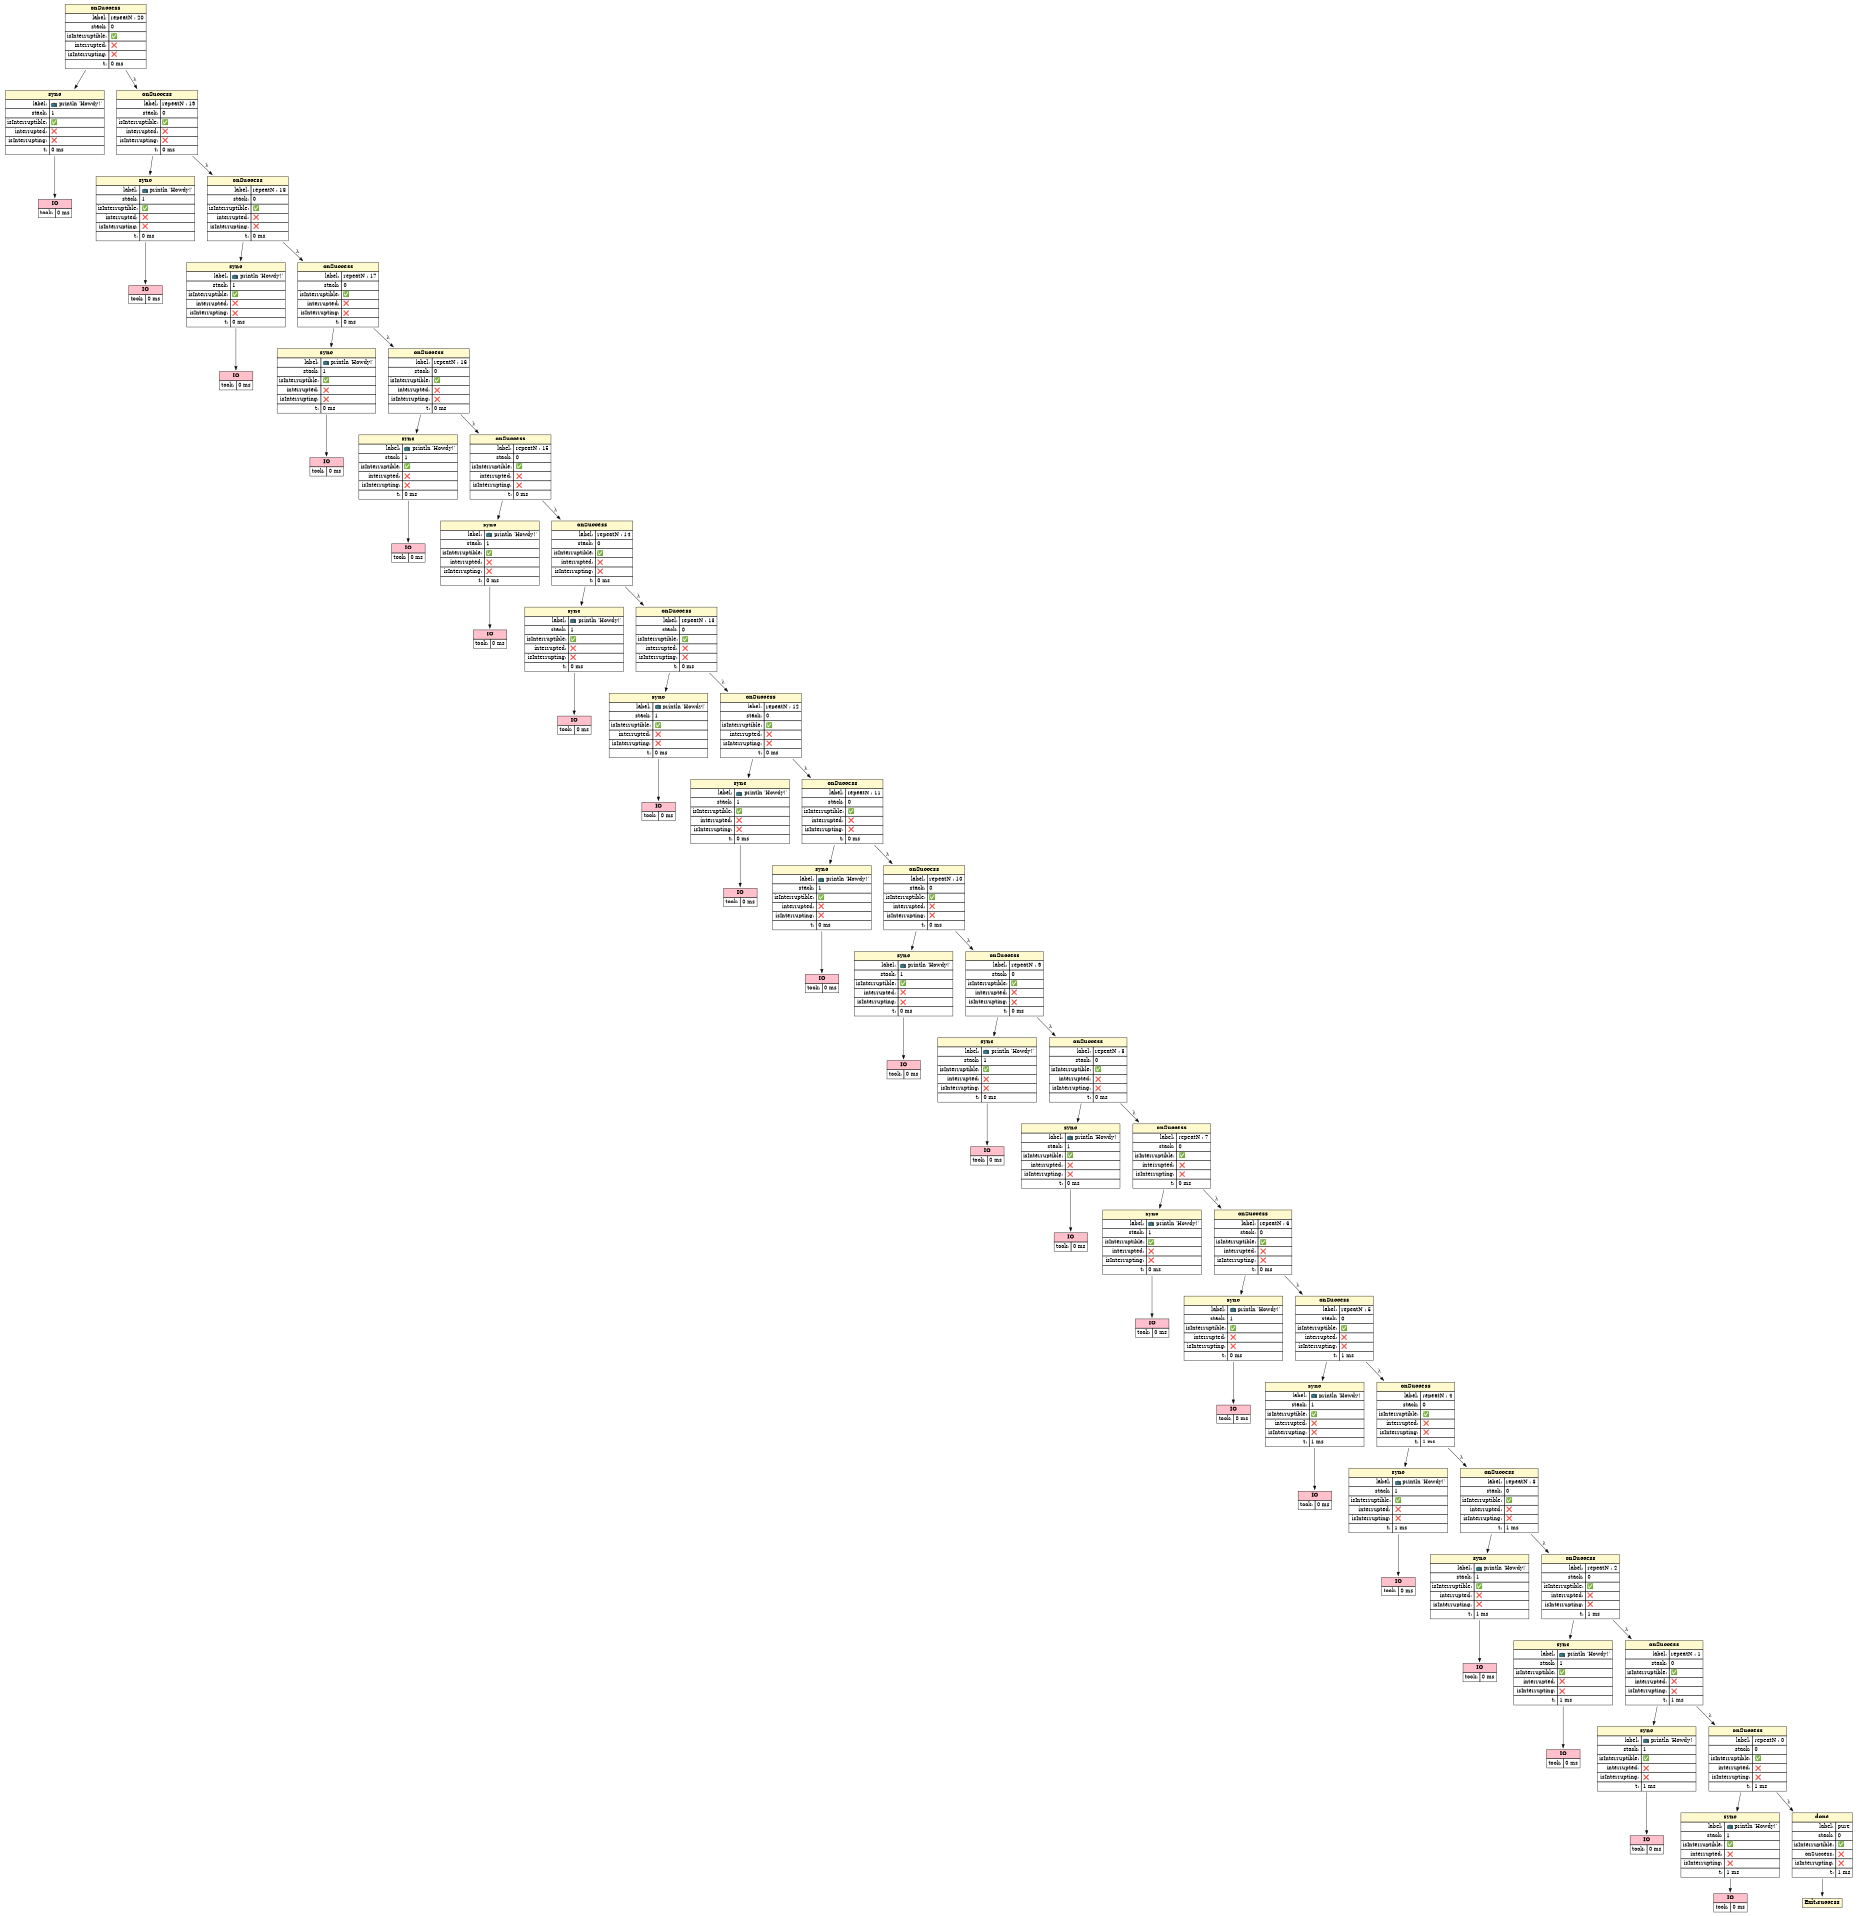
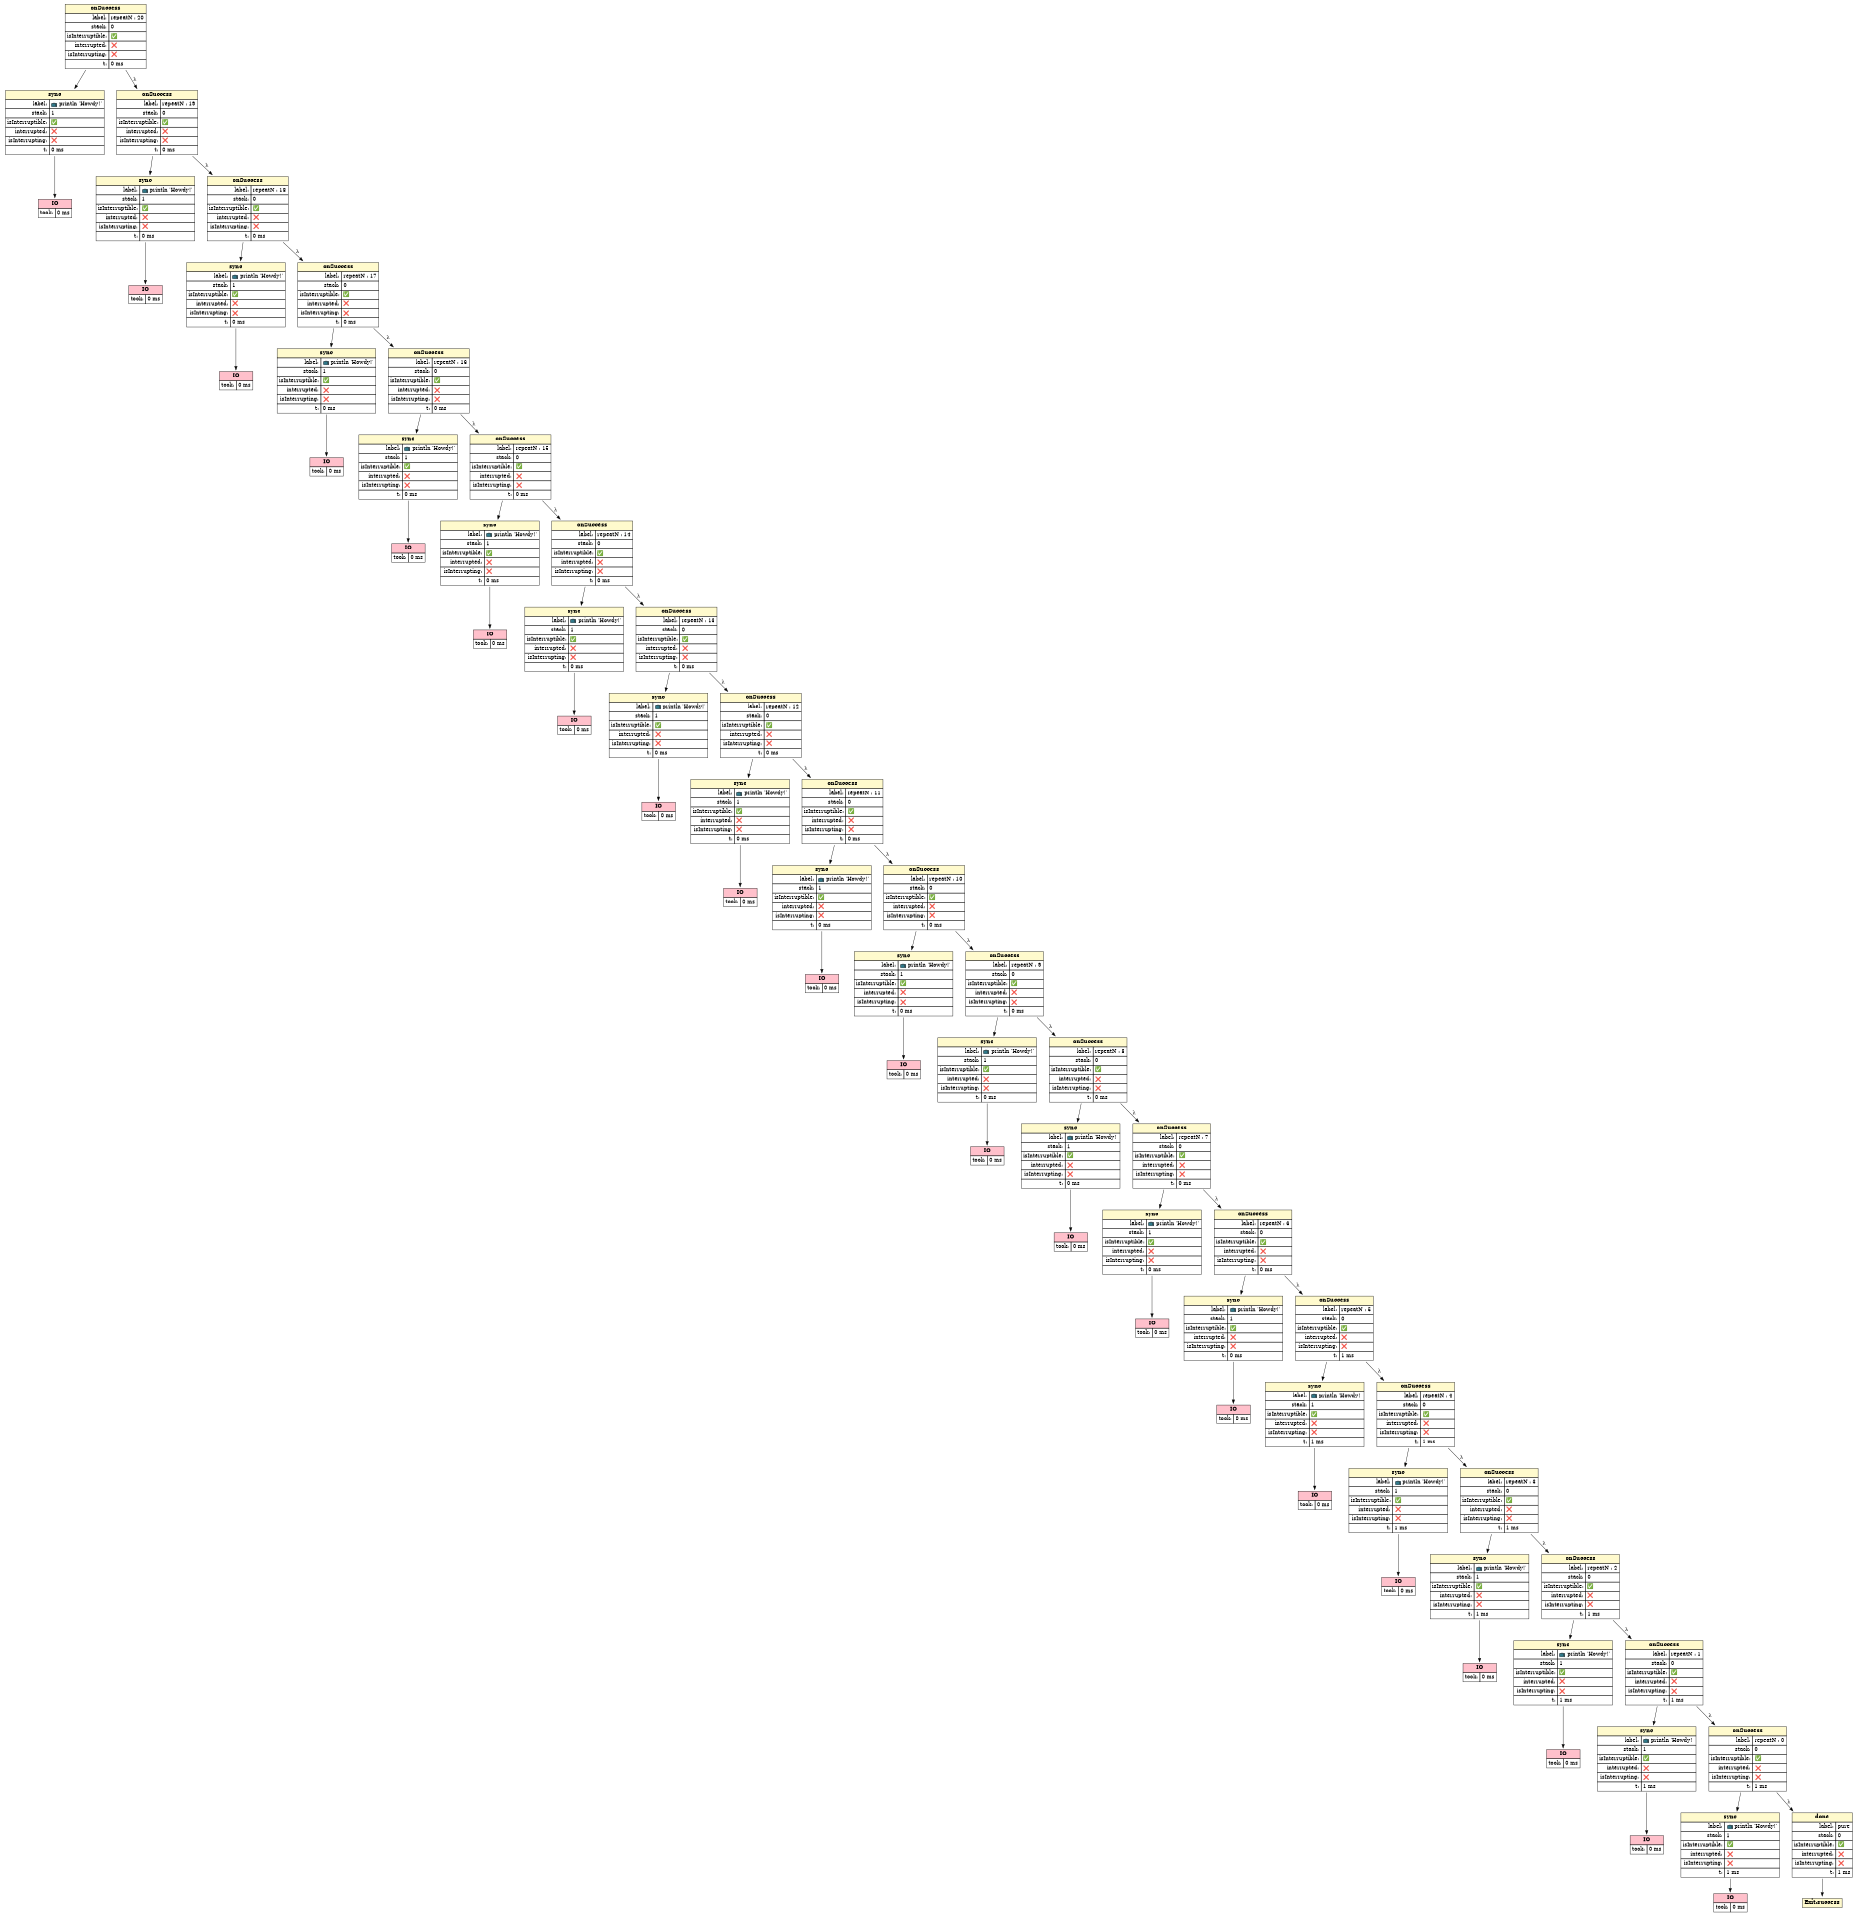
(1819, 1854) -> (1818, 1854)
